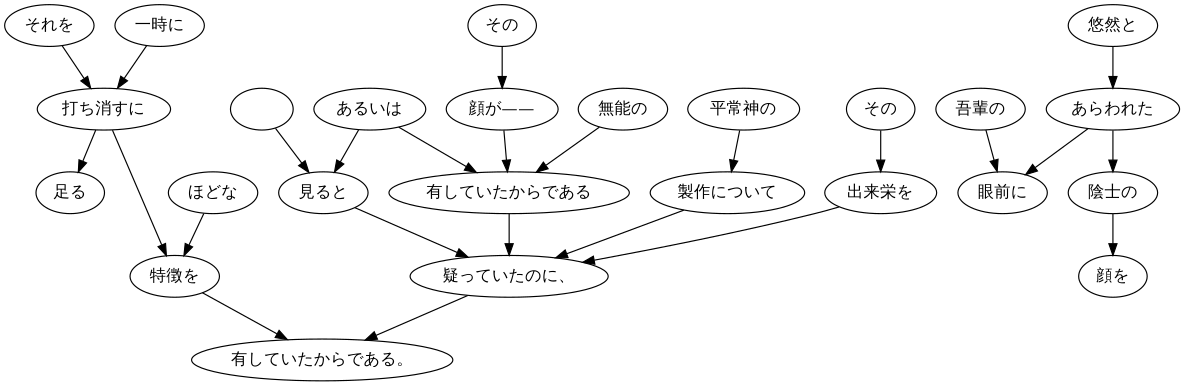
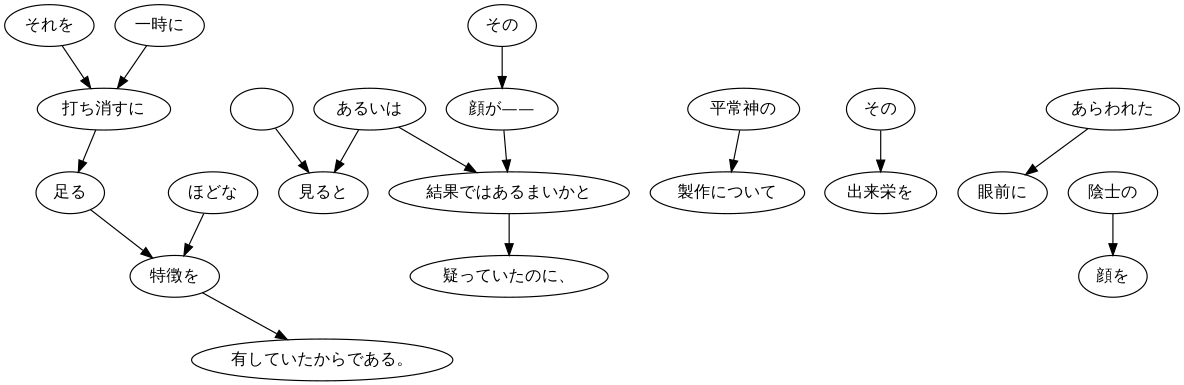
(1113, 26) -> none
(623, 109) -> none
(981, 109) -> none
(1113, 145) -> none
(137, 187) -> (117, 230)
(509, 193) -> (509, 193)
(406, 230) -> none
(625, 232) -> none
(717, 236) -> none
(422, 315) -> none
